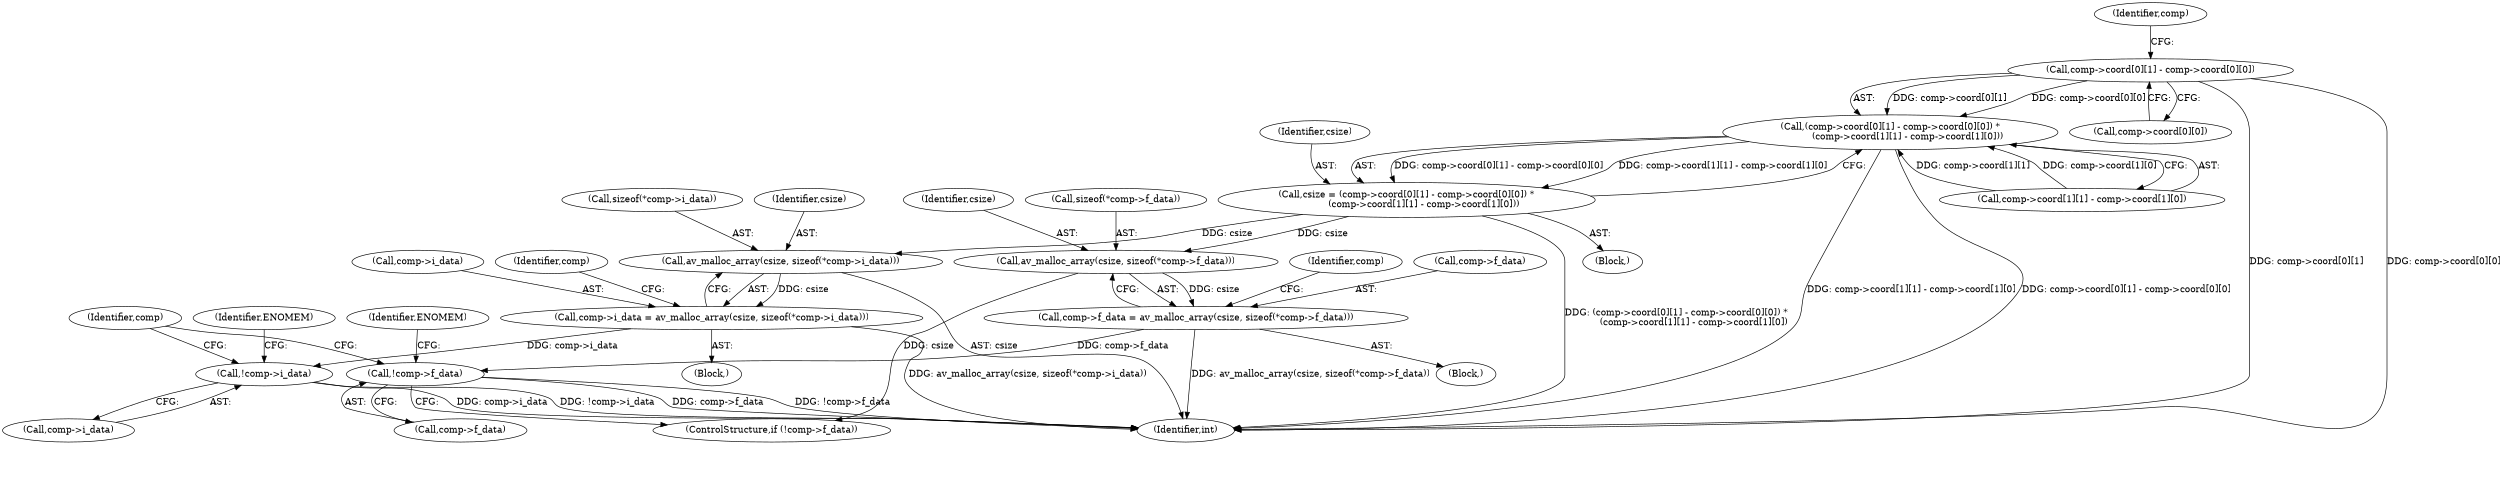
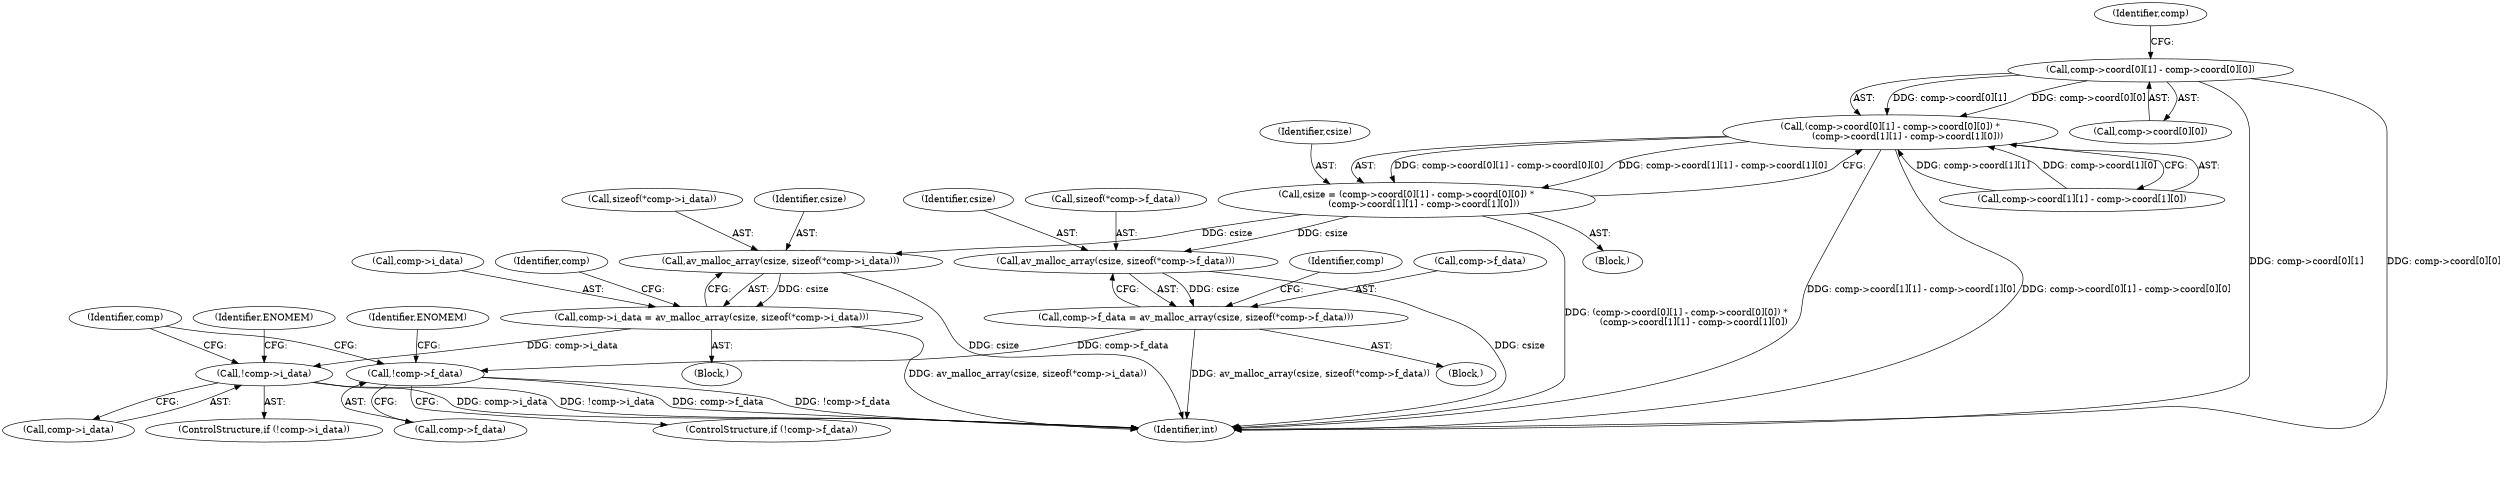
(2161, 98) -> (2161, 98)
(2190, 98) -> (2190, 98)
(939, 325) -> (1495, 353)
(994, 346) -> (994, 346)
none -> (264, 430)
